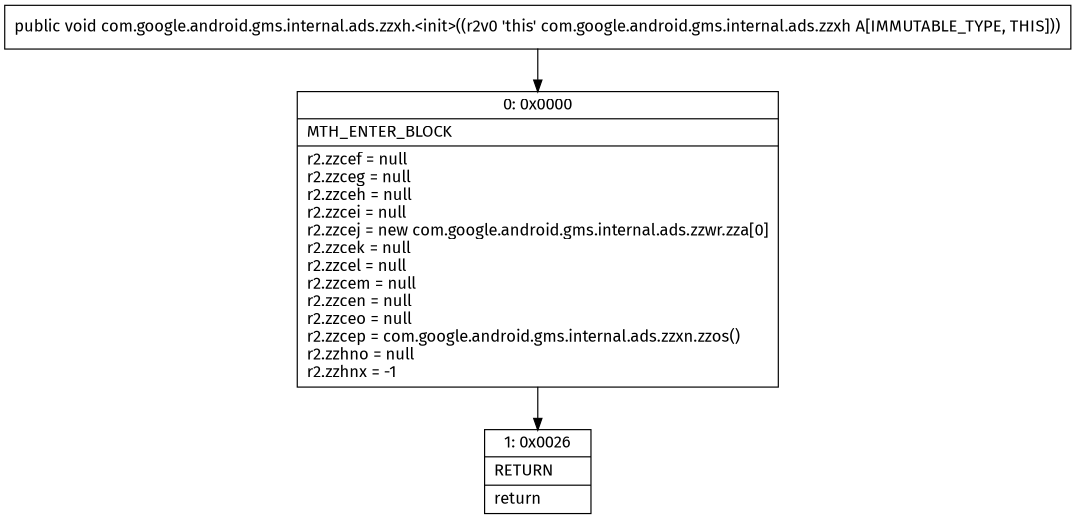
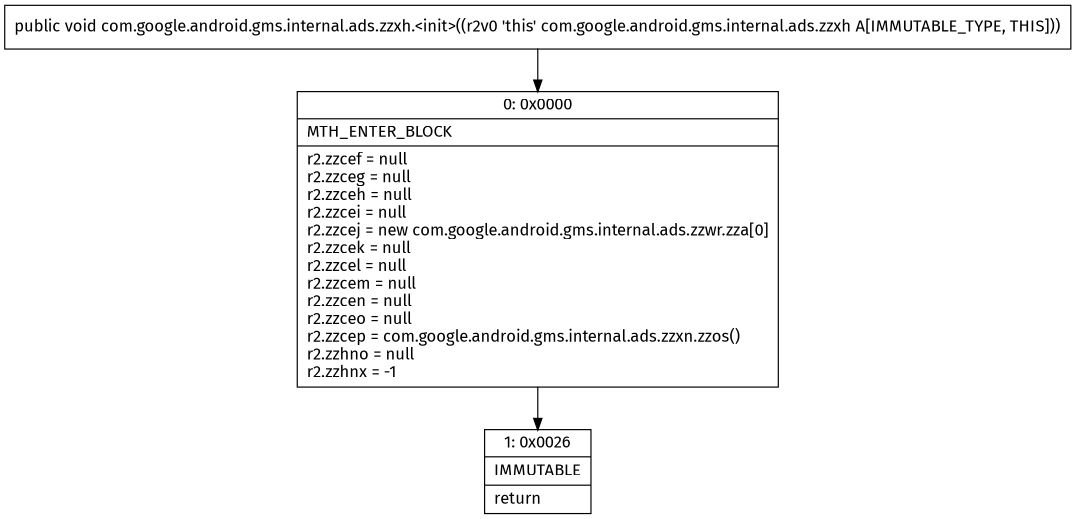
(524, 470) -> (538, 470)
